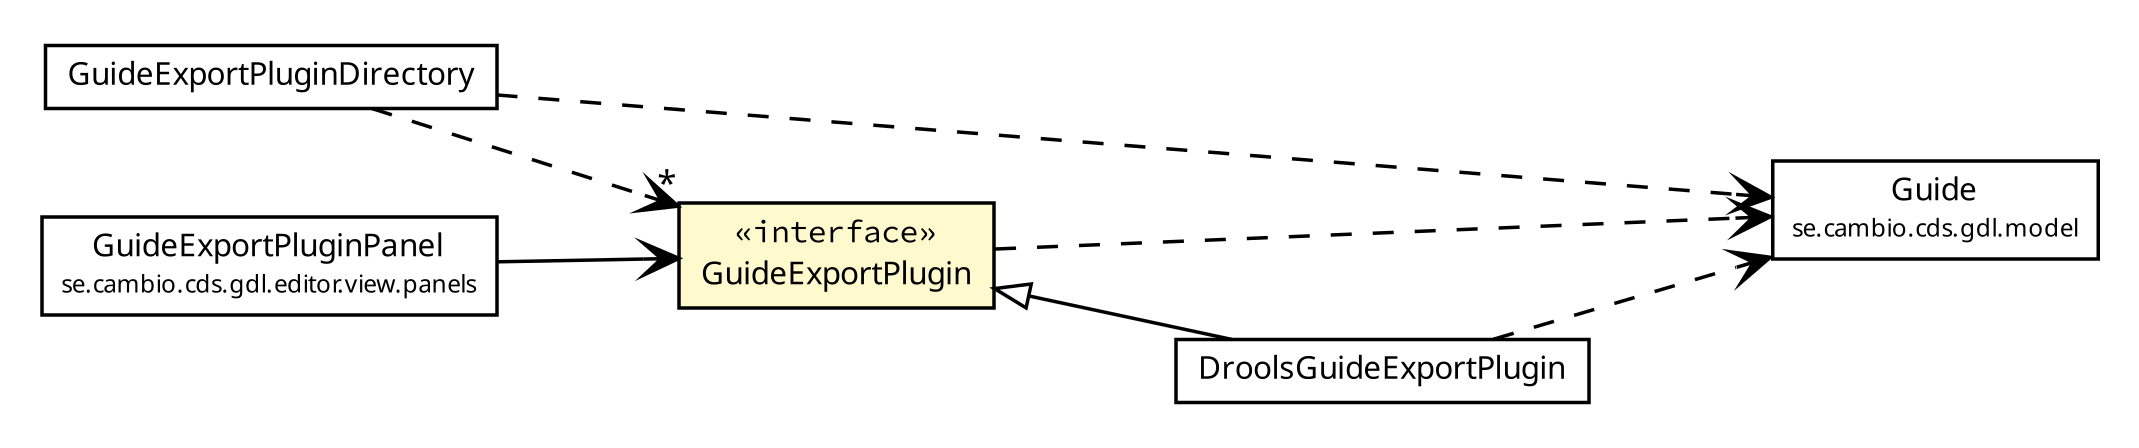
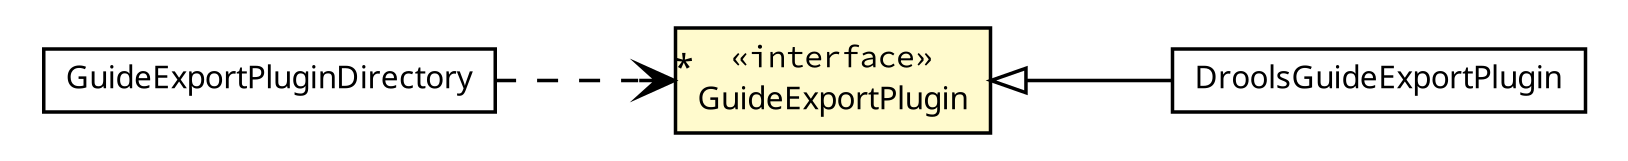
(1934, 210) -> none
(270, 266) -> none
